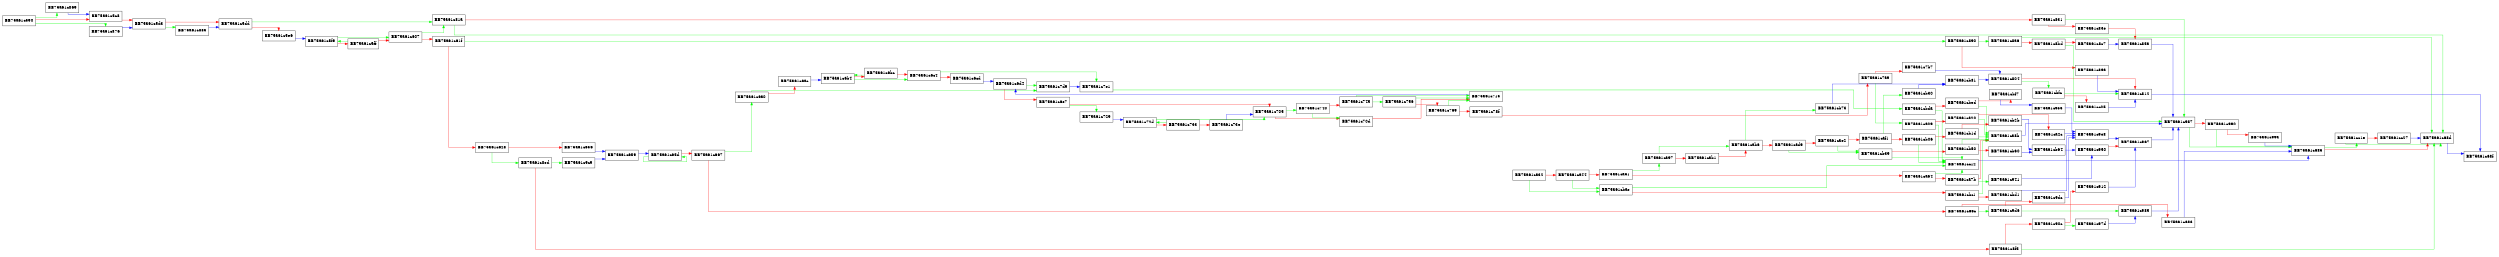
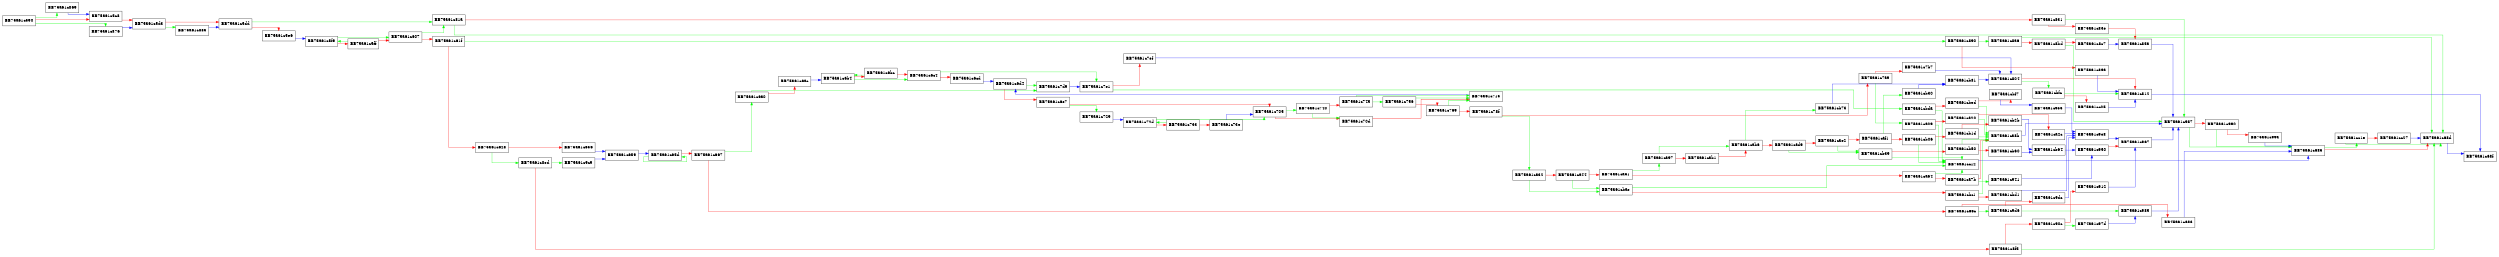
none -> (1140, 59)
none -> (1529, 128)
(2092, 224) -> (2092, 224)
